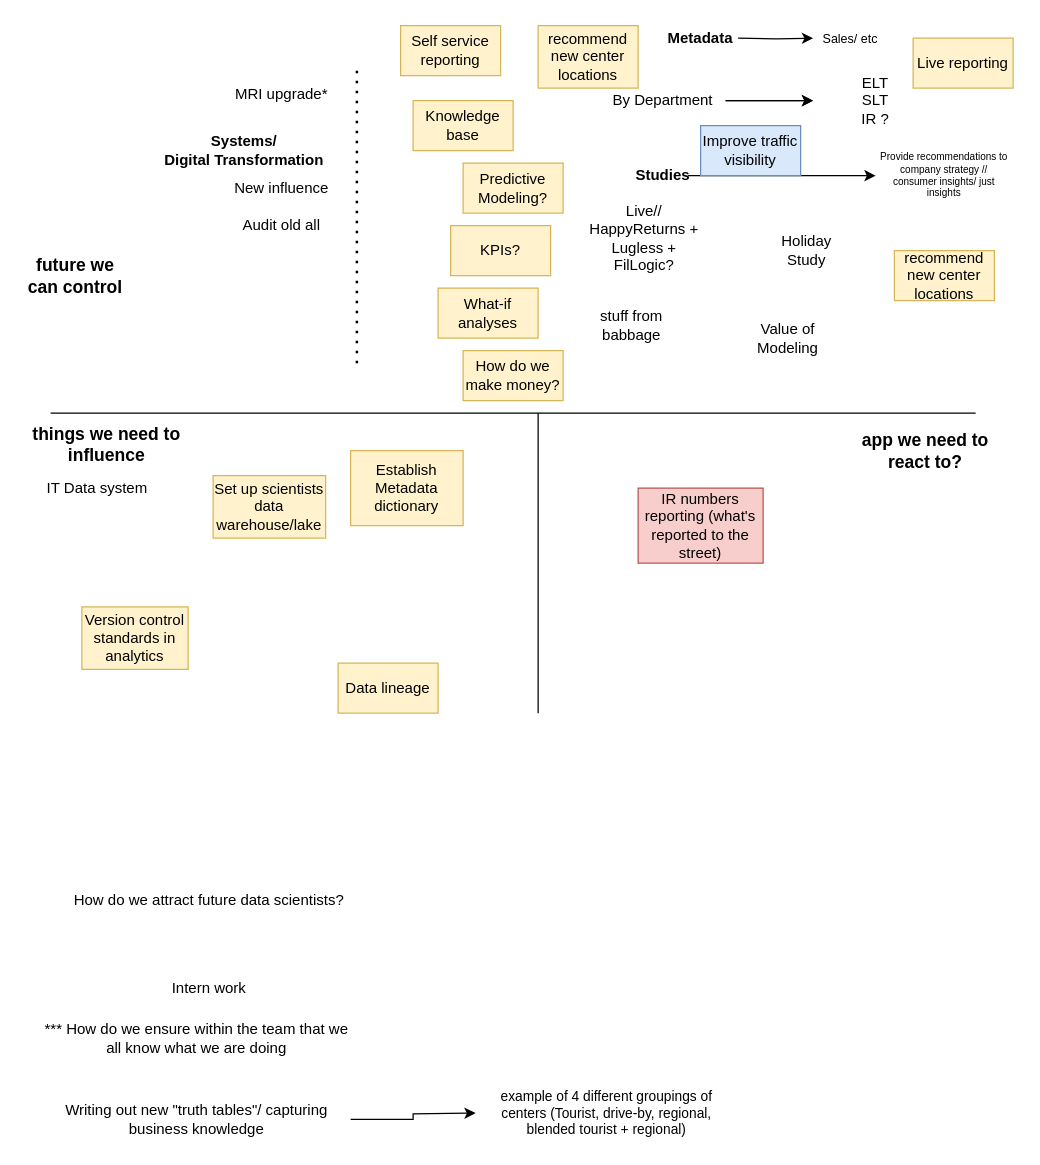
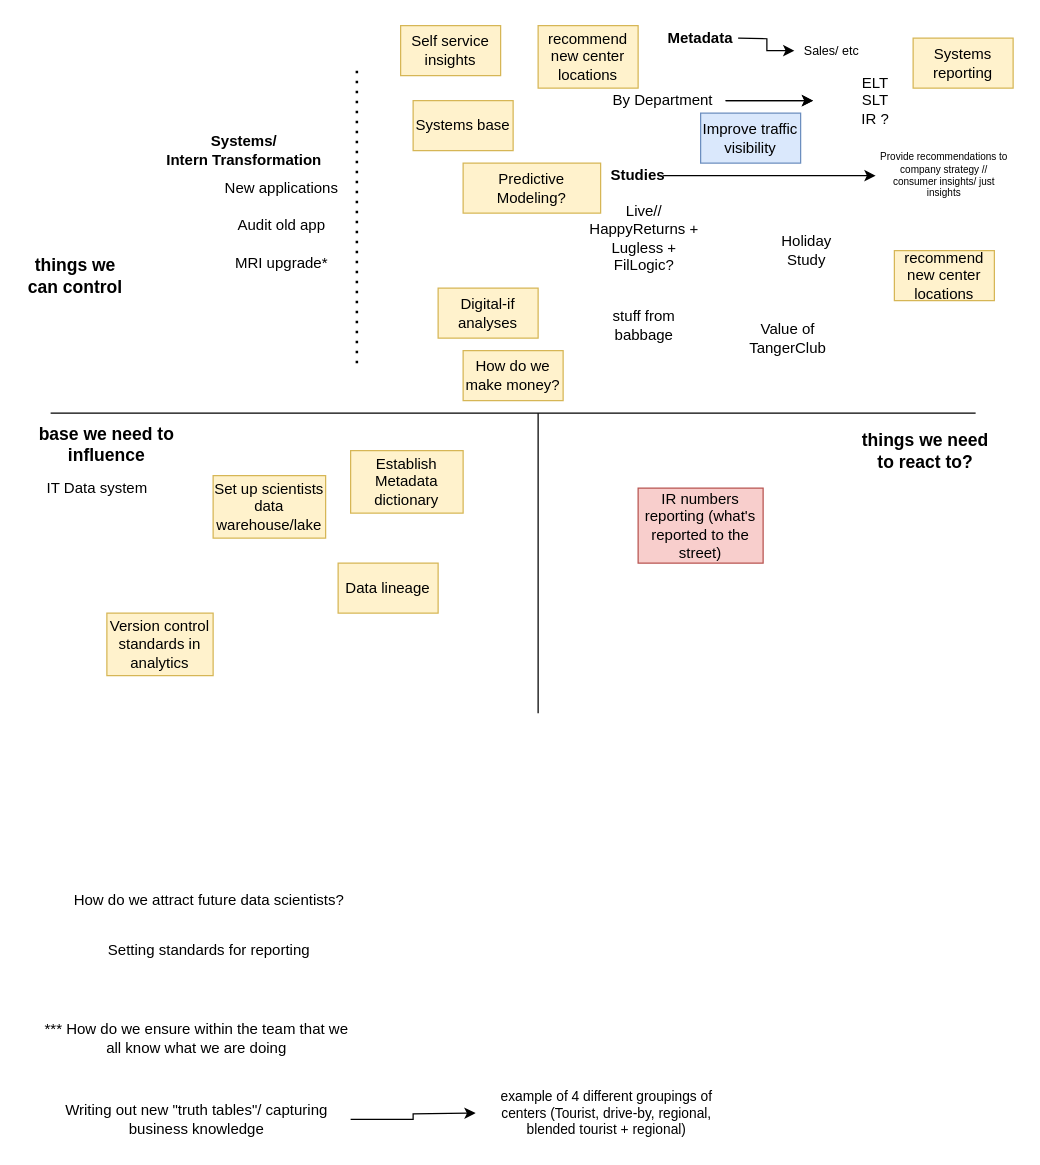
(851, 38) -> (832, 51)
(451, 51) -> (451, 51)
(963, 63) -> (963, 63)
(282, 94) -> (282, 263)
(463, 126) -> (463, 126)
(244, 151) -> (244, 151)
(751, 151) -> (751, 138)
(663, 176) -> (638, 176)
(282, 188) -> (282, 188)
(513, 188) -> (532, 188)
(282, 226) -> (282, 226)
(501, 251) -> none
(76, 276) -> (76, 276)
(488, 313) -> (488, 313)
(632, 326) -> (644, 326)
(788, 338) -> (788, 338)
(107, 444) -> (107, 444)
(926, 451) -> (926, 451)
(407, 488) -> (407, 482)
(135, 638) -> (160, 644)
(388, 688) -> (388, 588)
none -> (208, 951)
(208, 988) -> none
